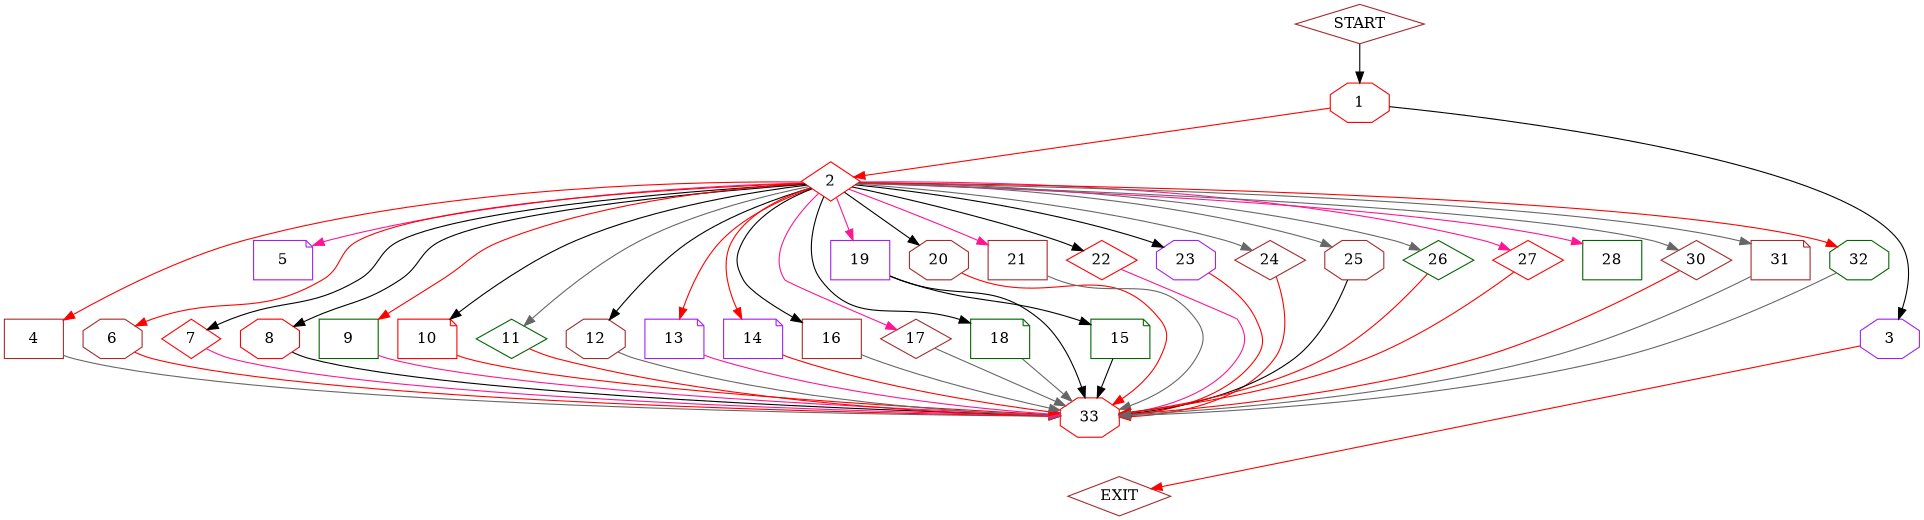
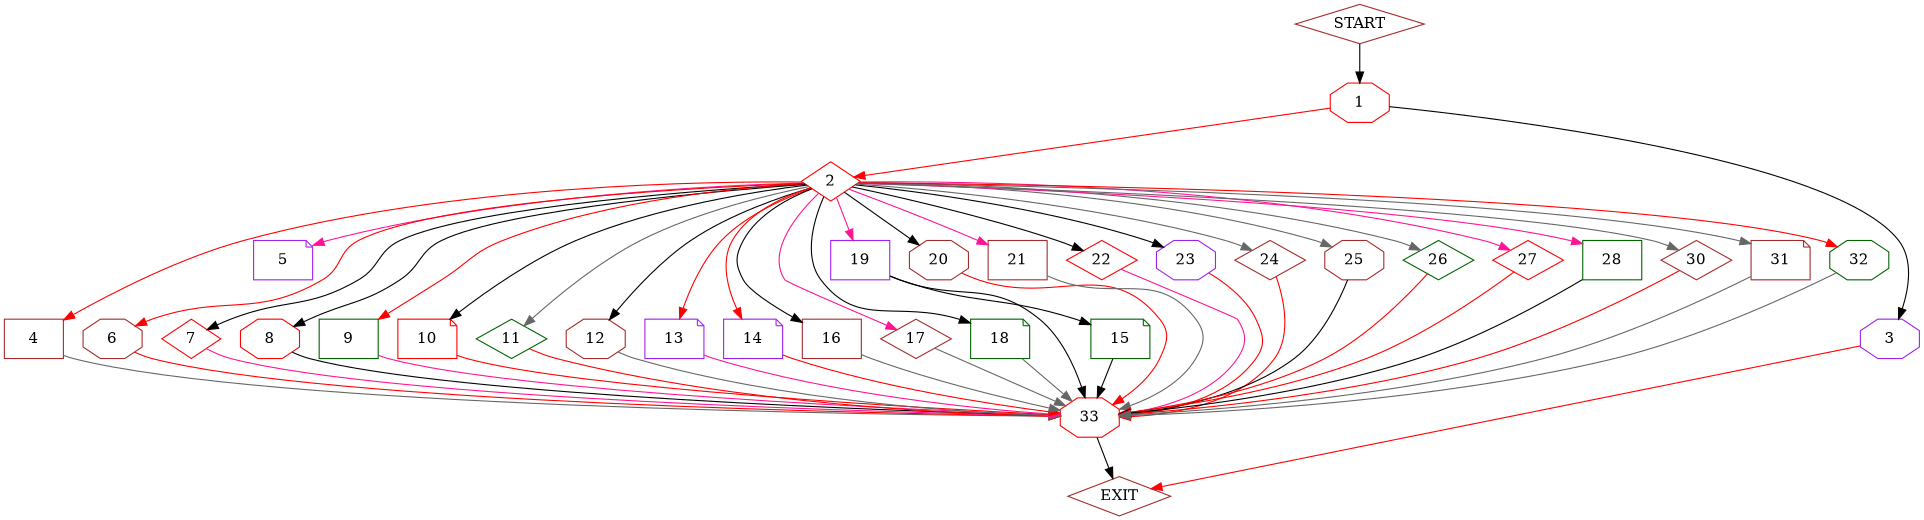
none -> (1365, 374)
none -> (1103, 453)
